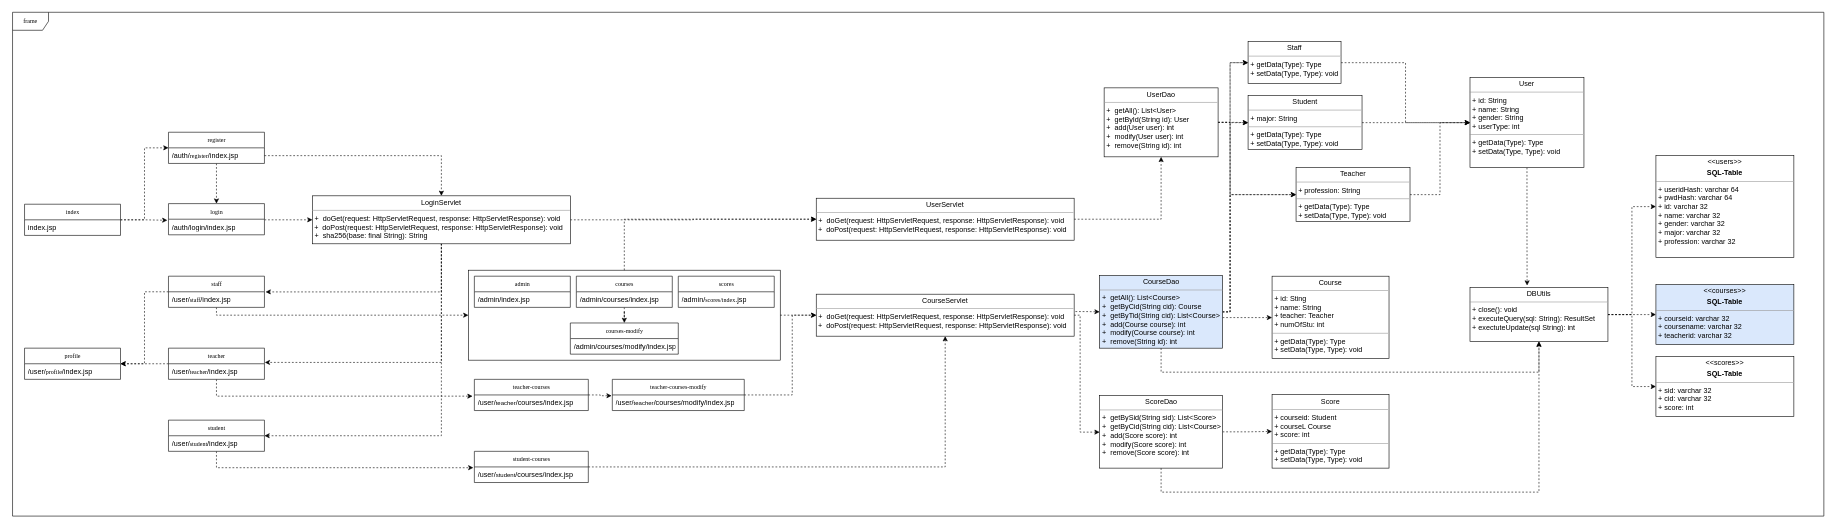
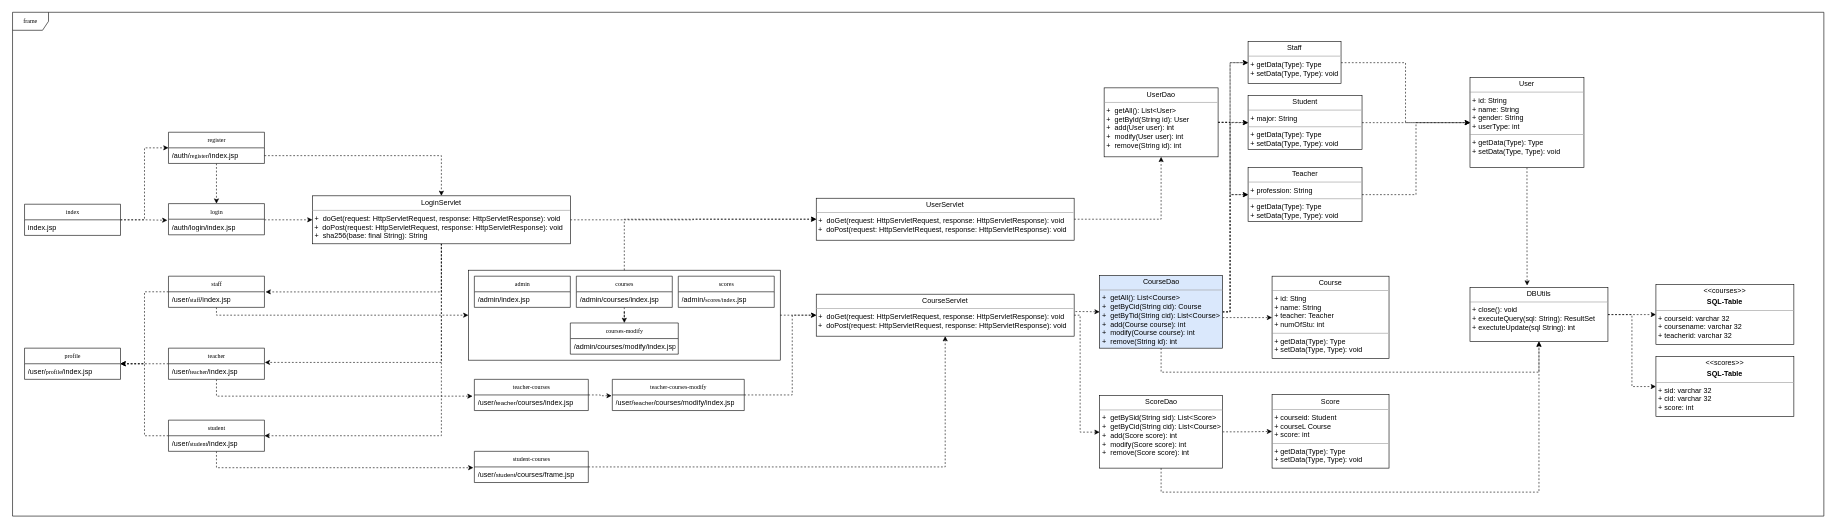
(1353, 195) -> (1305, 195)
(1643, 207) -> none
(1725, 207) -> none
(1725, 315) -> (1725, 315)
none -> (144, 413)
(532, 480) -> (532, 480)
